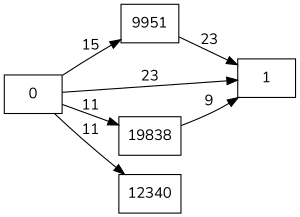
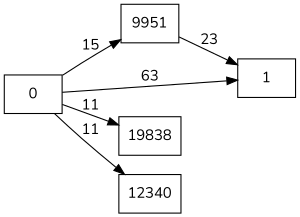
(150, 77) -> (150, 77)
(206, 115) -> none
